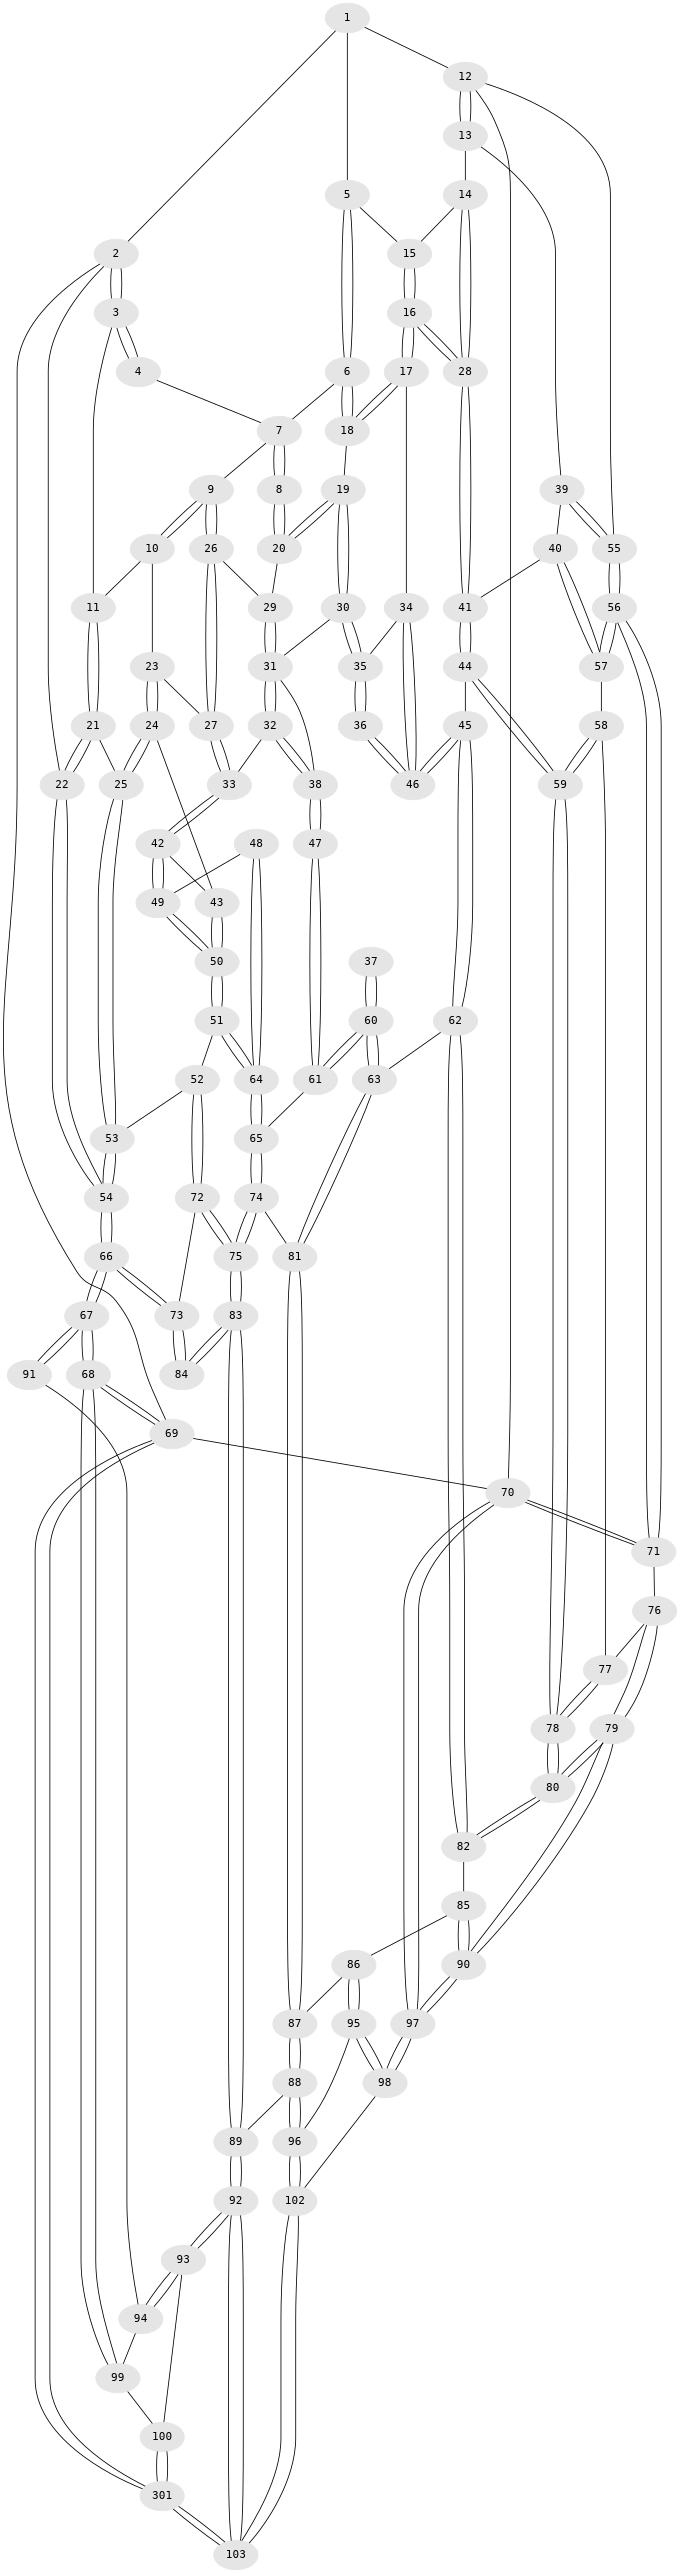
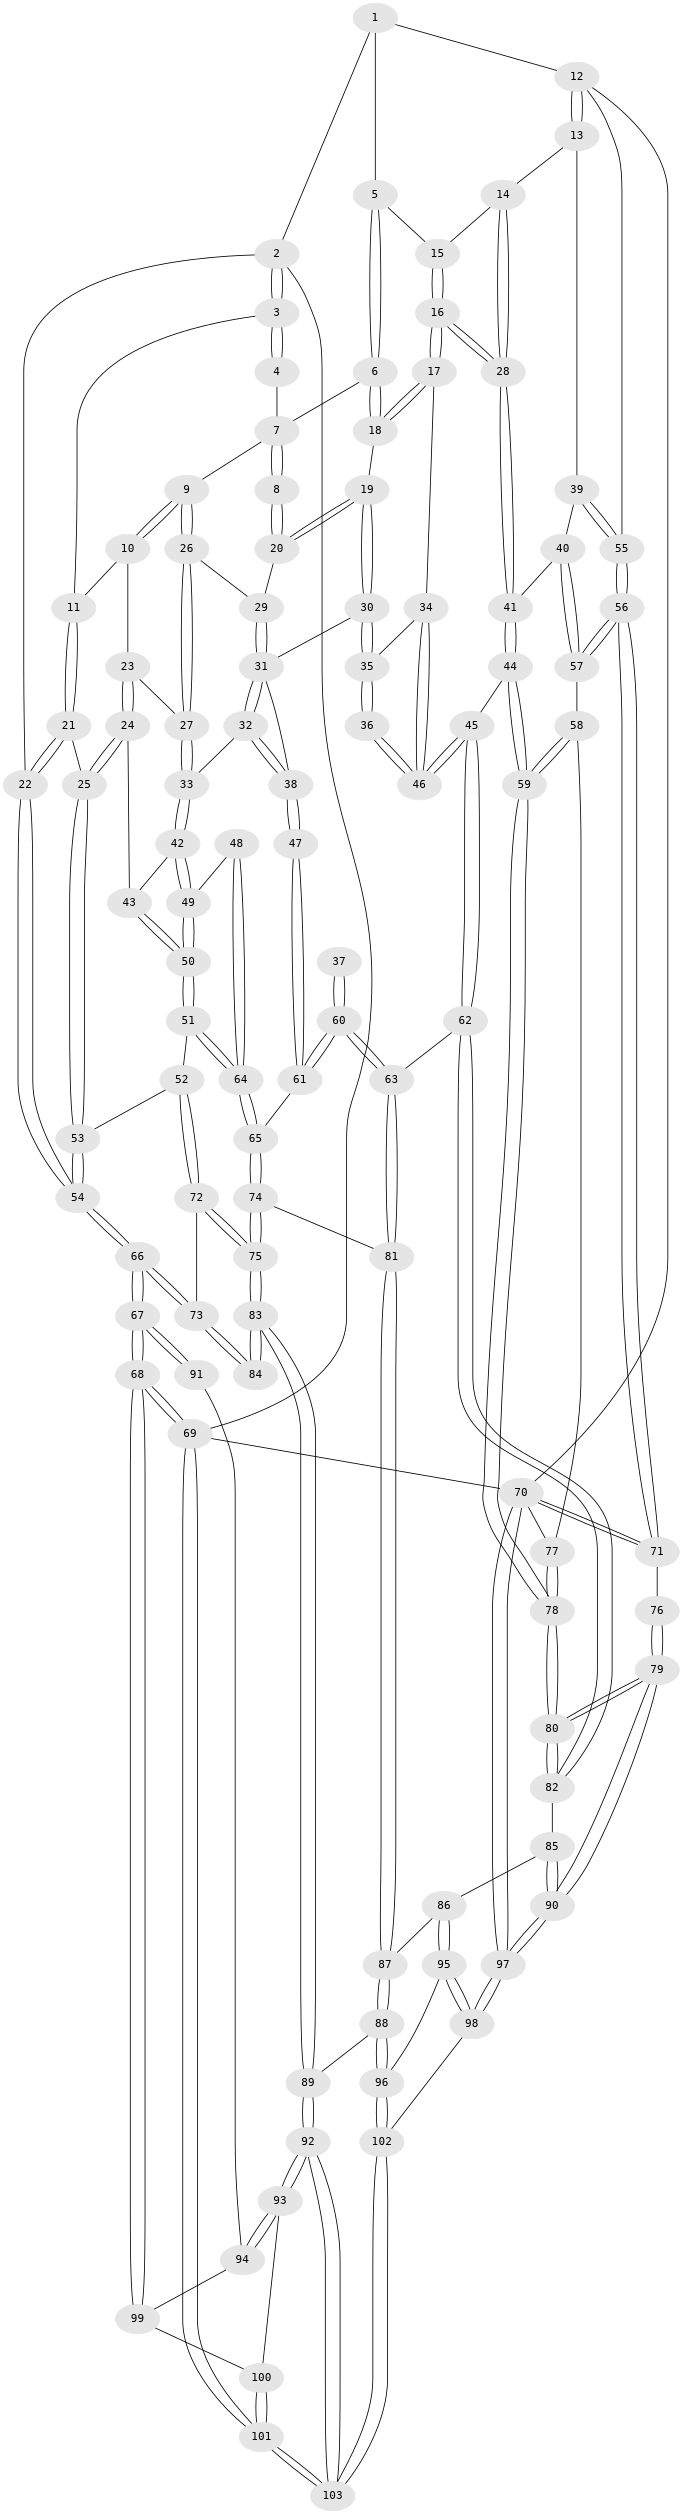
(630, 1641) -> (537, 1523)
(162, 2496) -> (261, 2437)
